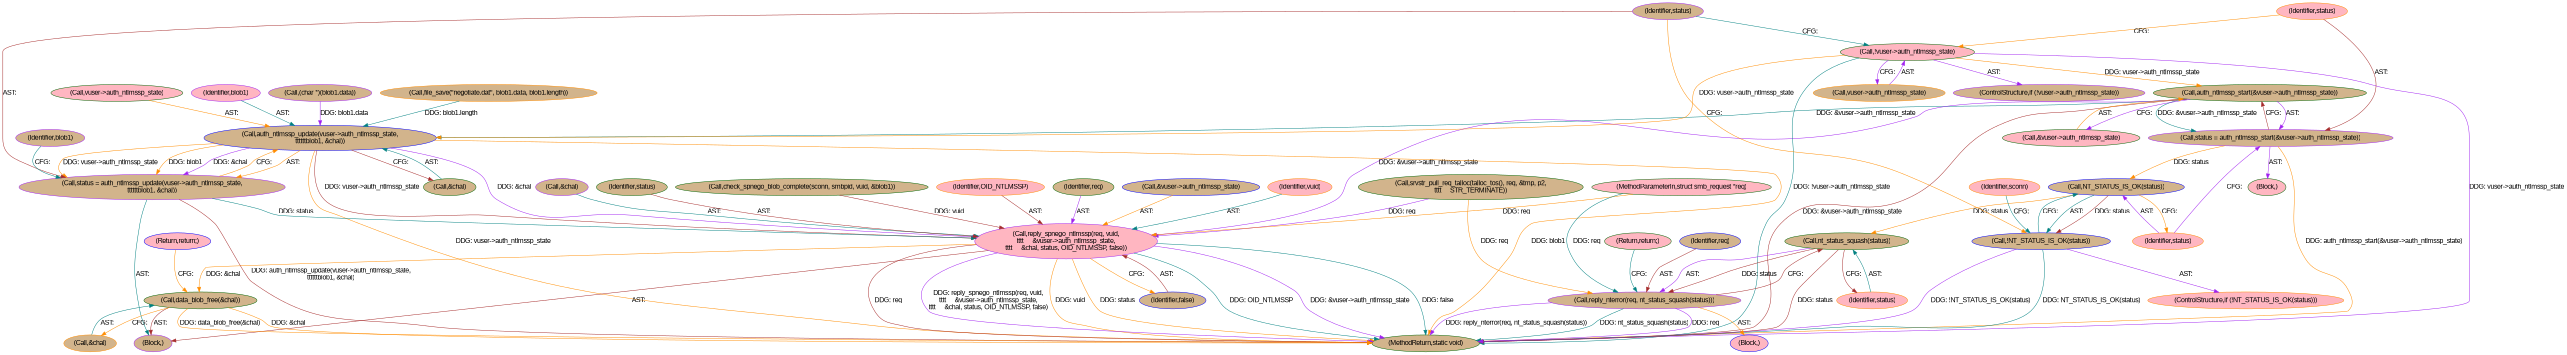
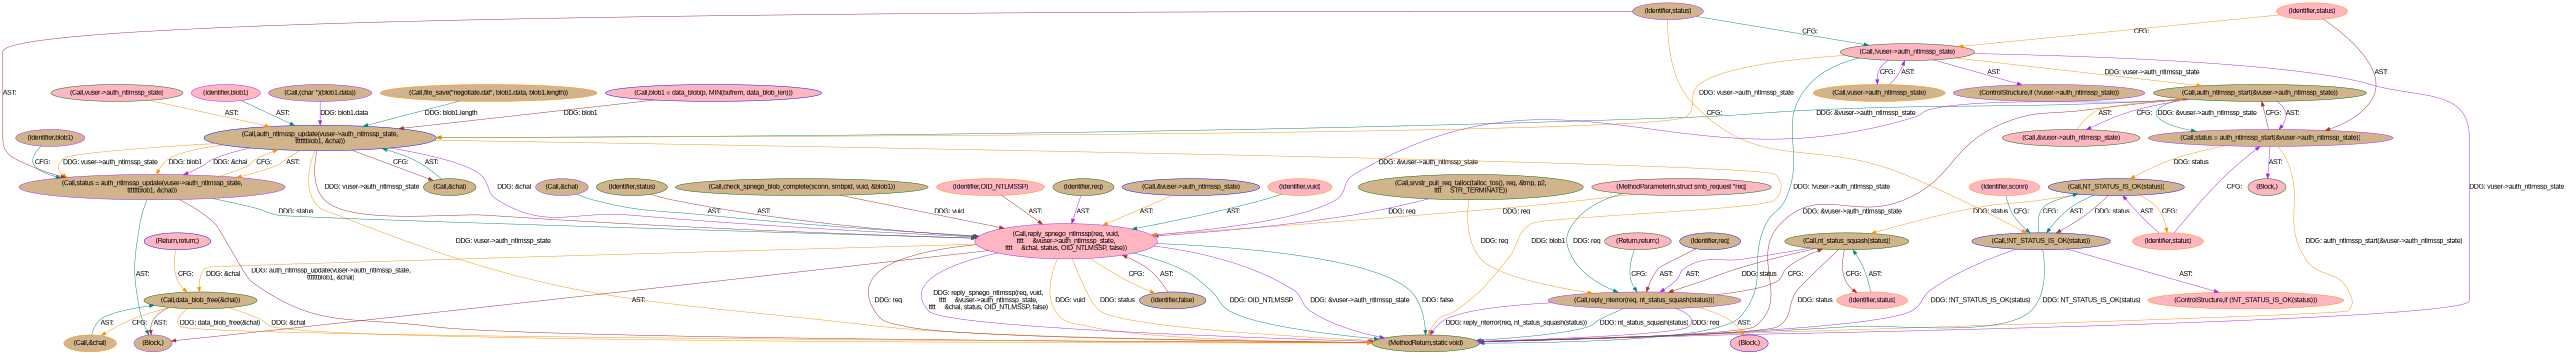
none -> (714, 93)
